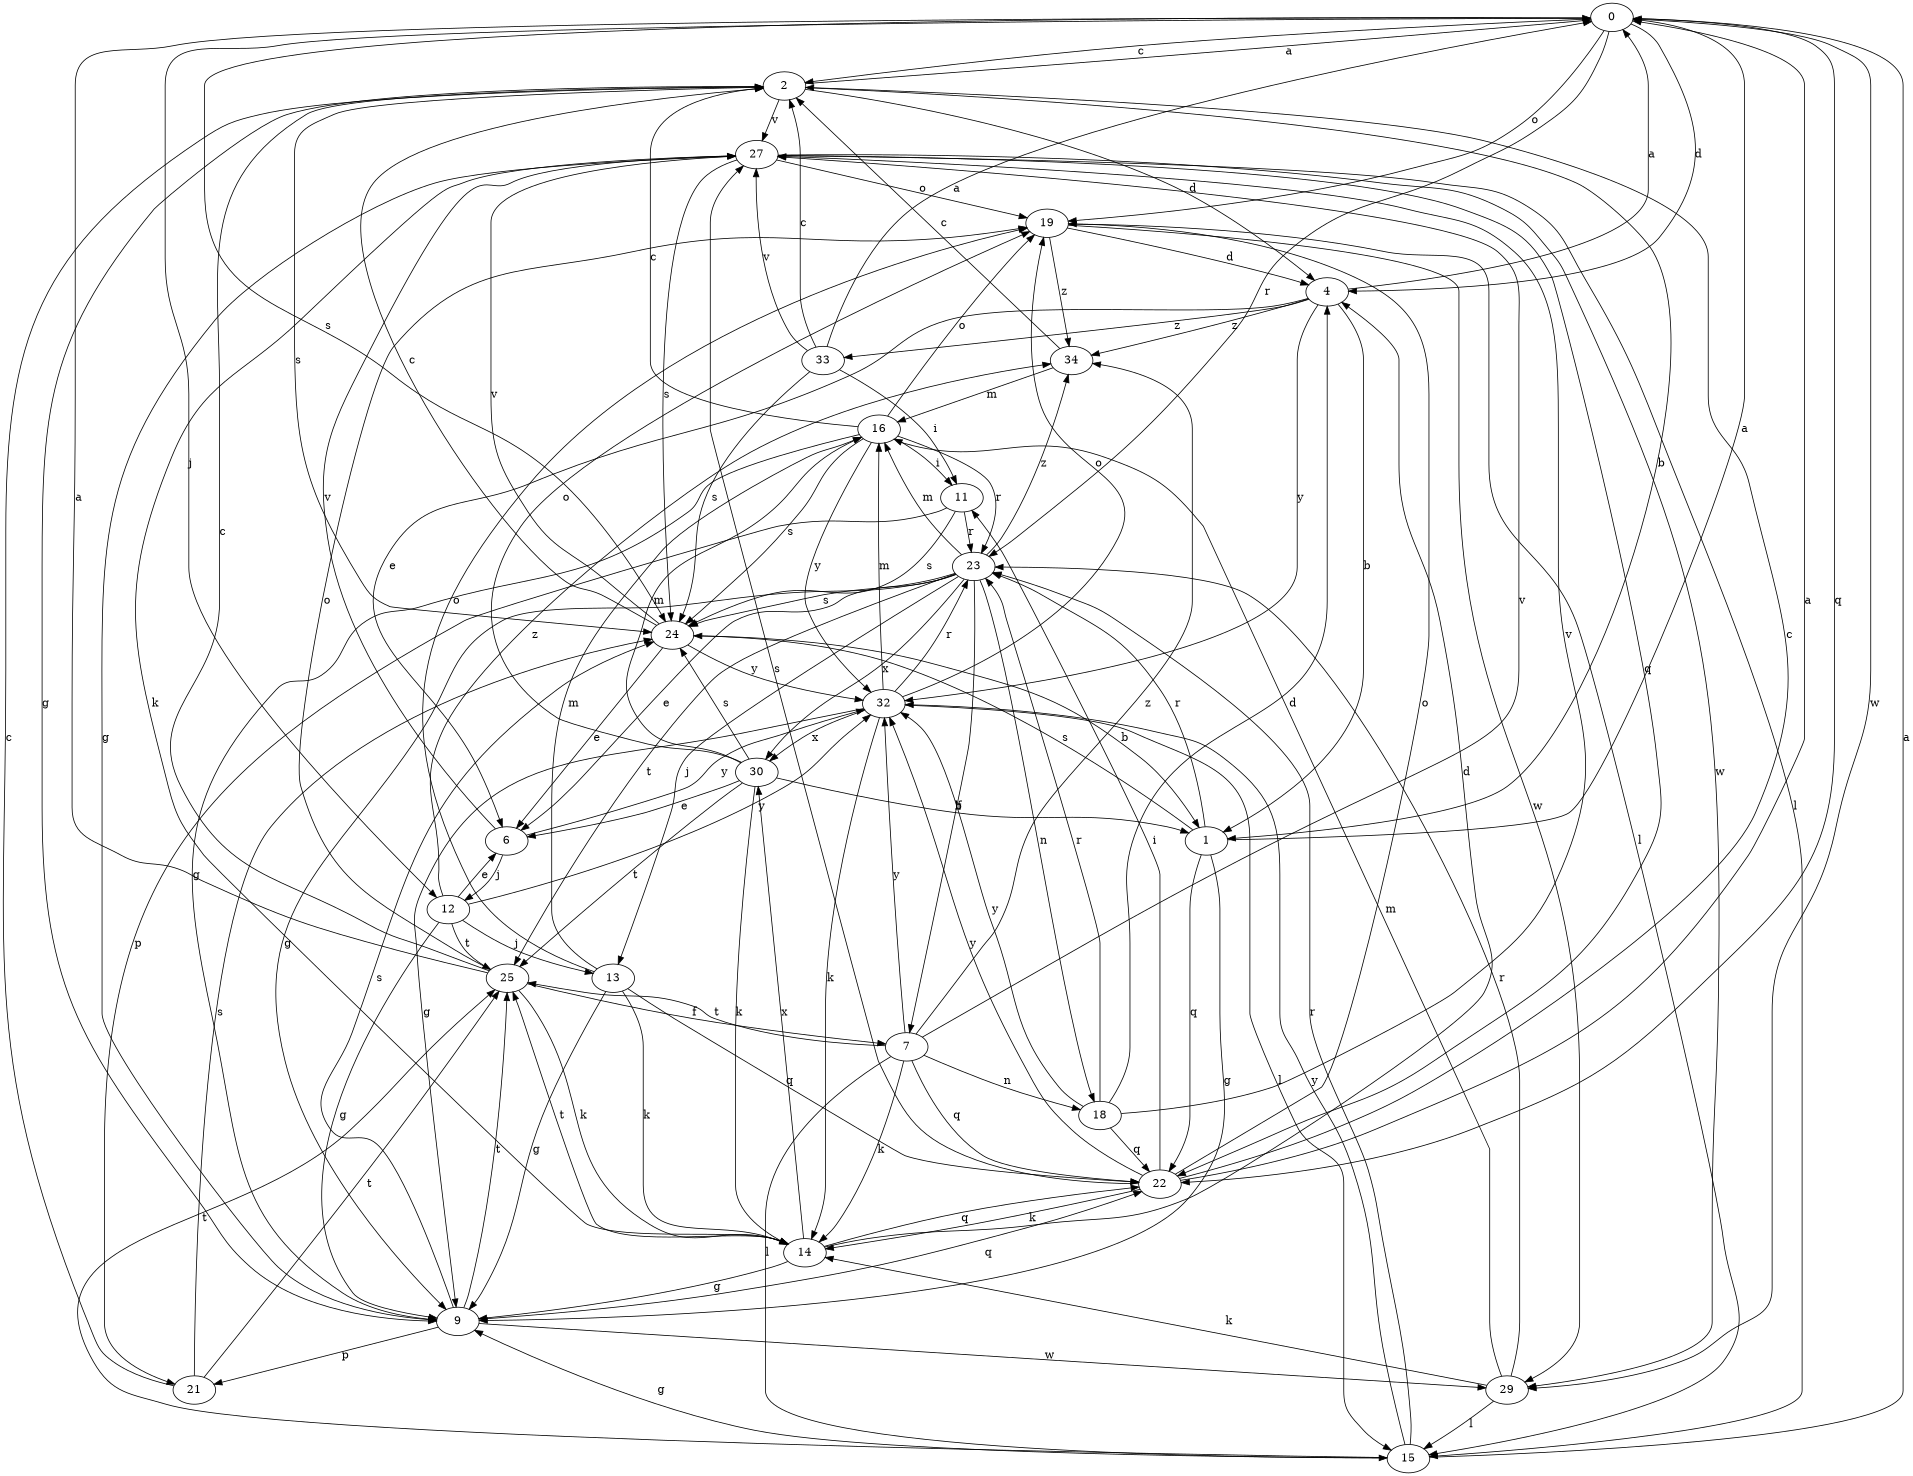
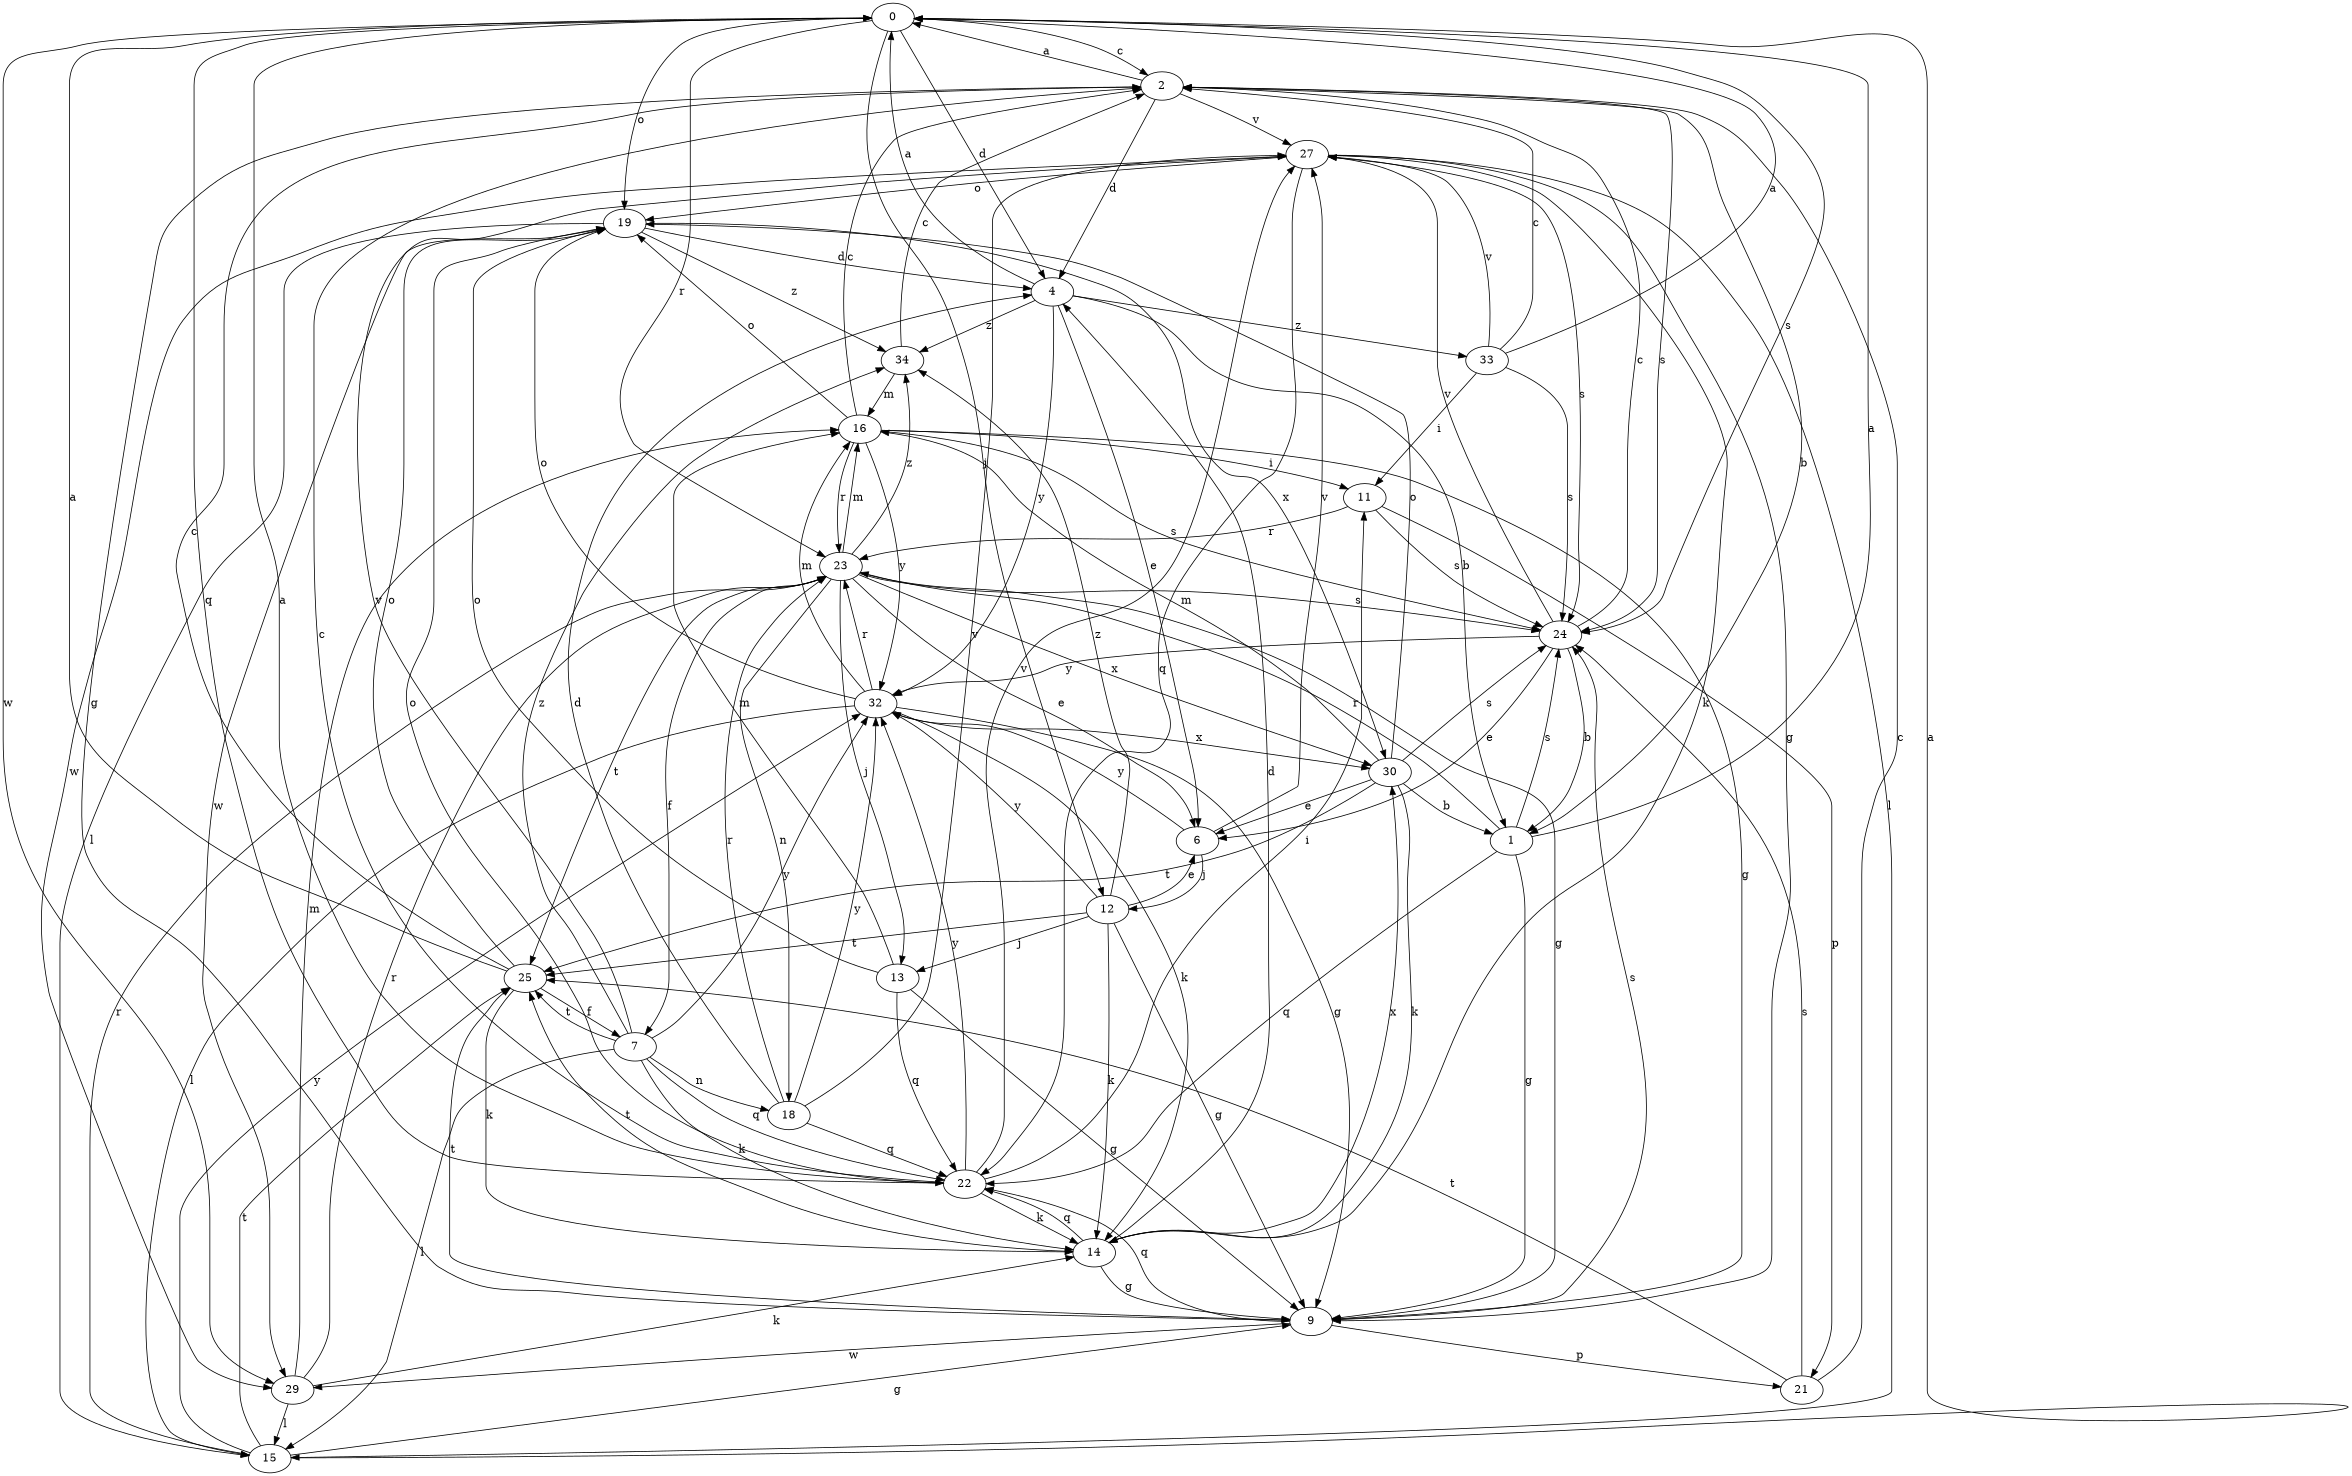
none -> (1127, 297)
(777, 669) -> (1024, 669)
(643, 1167) -> (1108, 1078)
